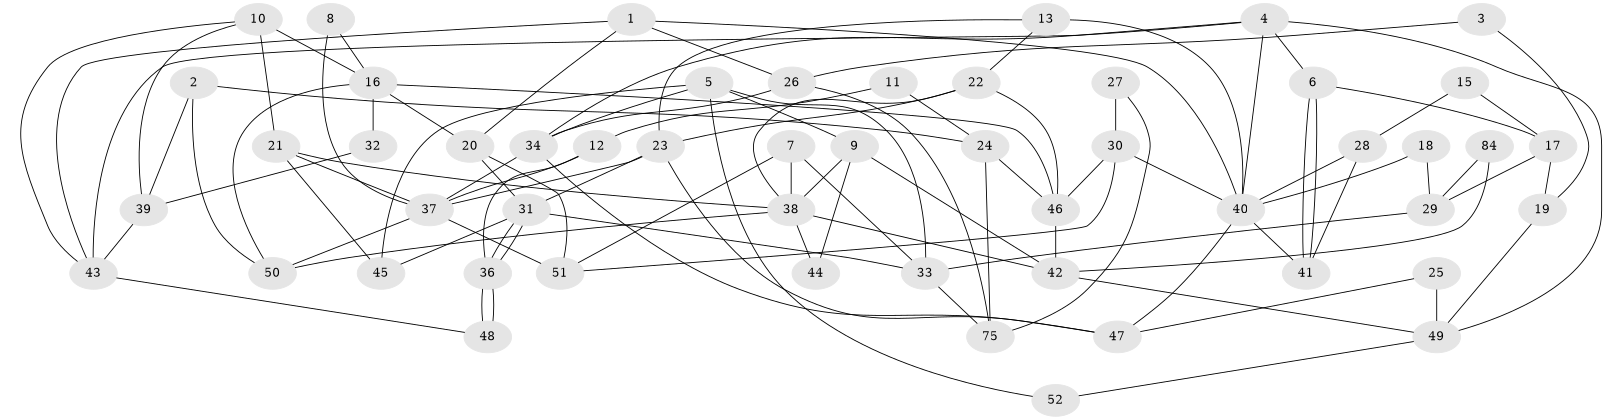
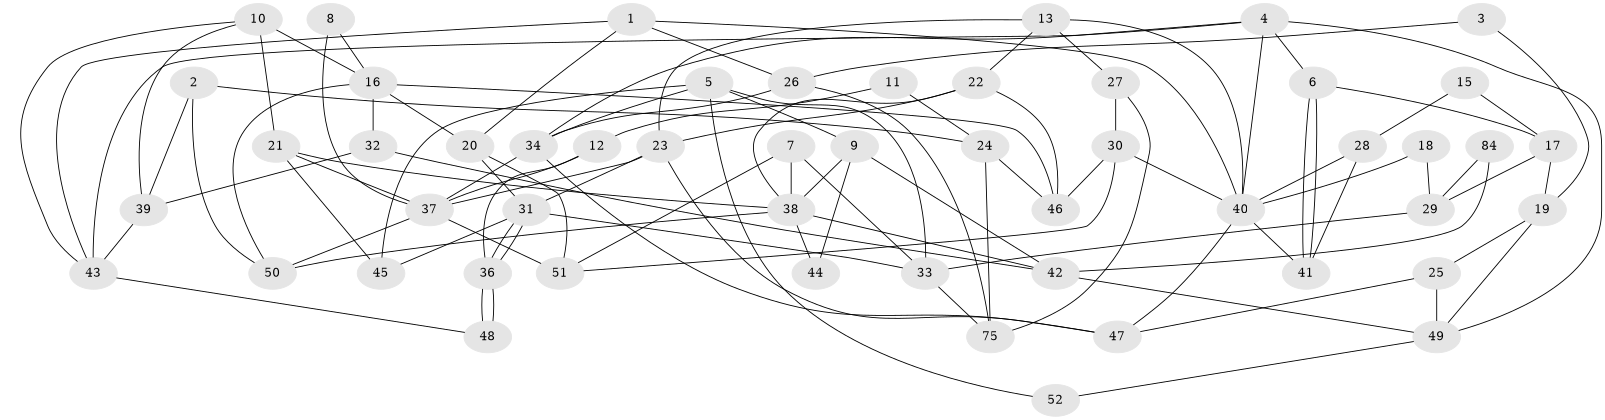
none -> (1090, 60)
(1056, 242) -> (665, 209)
none -> (1490, 242)
